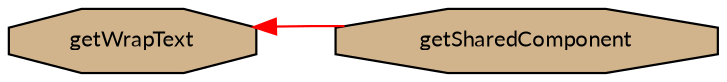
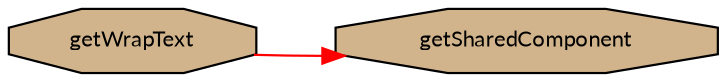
(310, 26) -> (288, 56)
